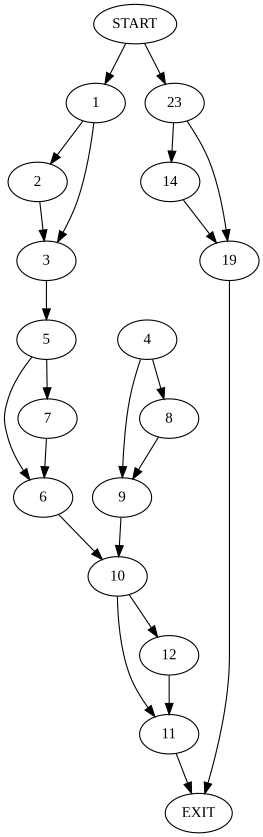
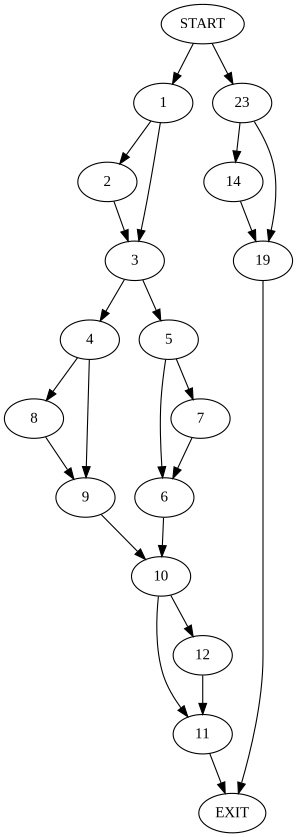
none -> (115, 296)
